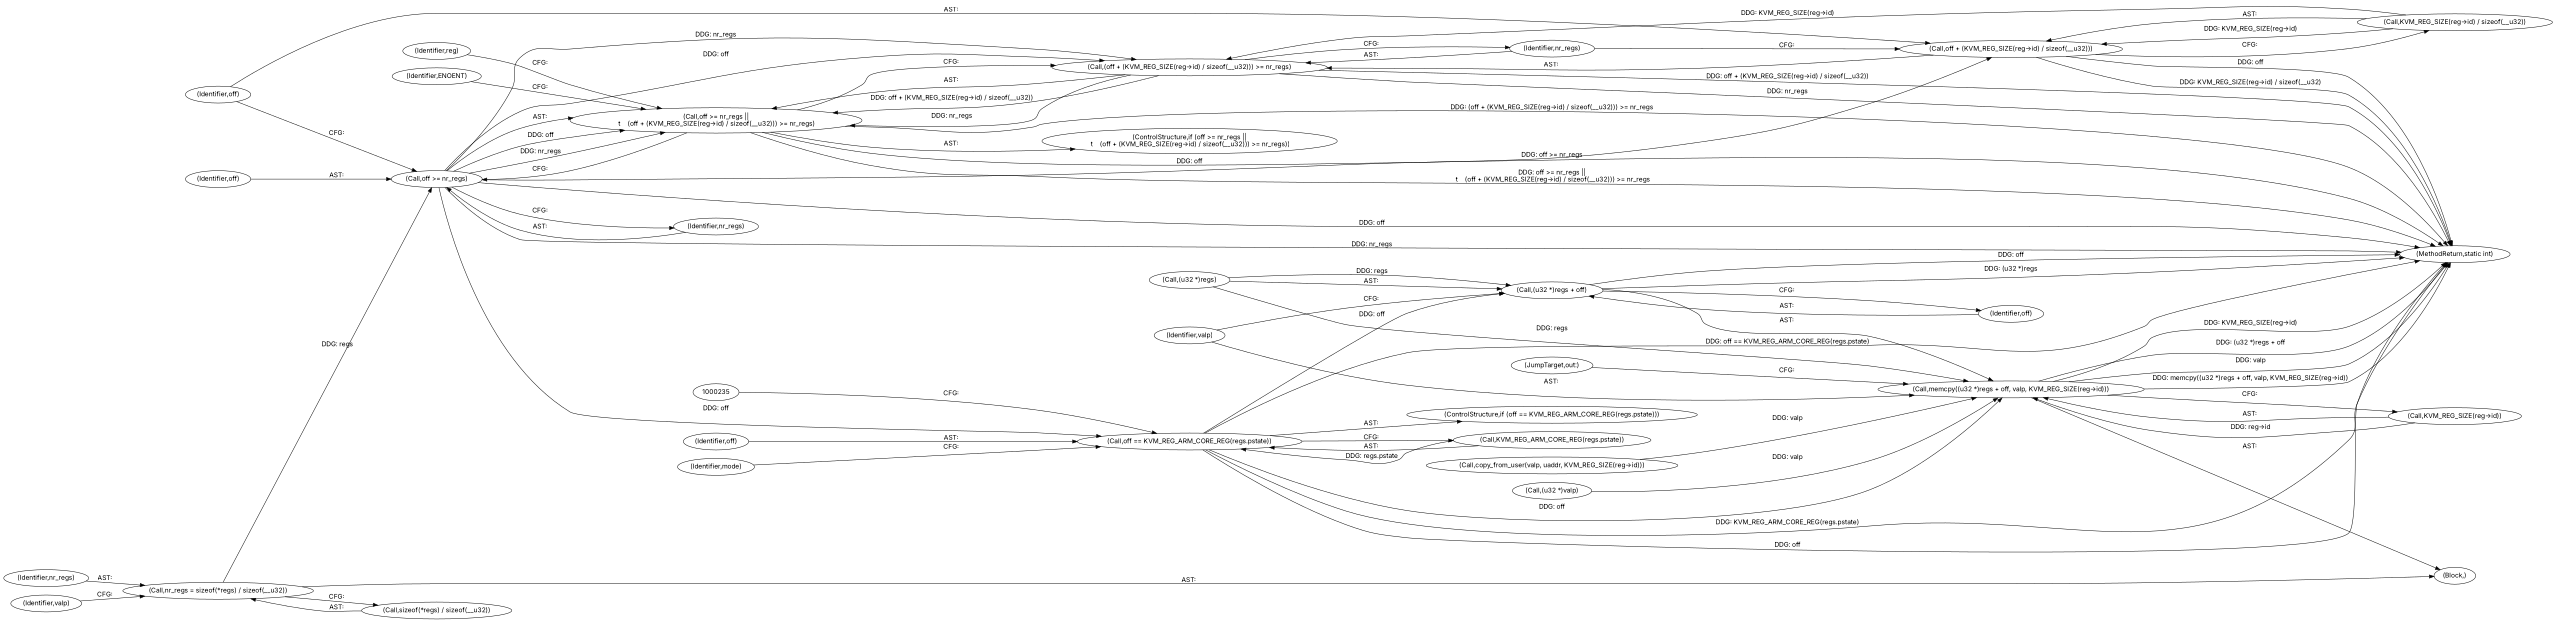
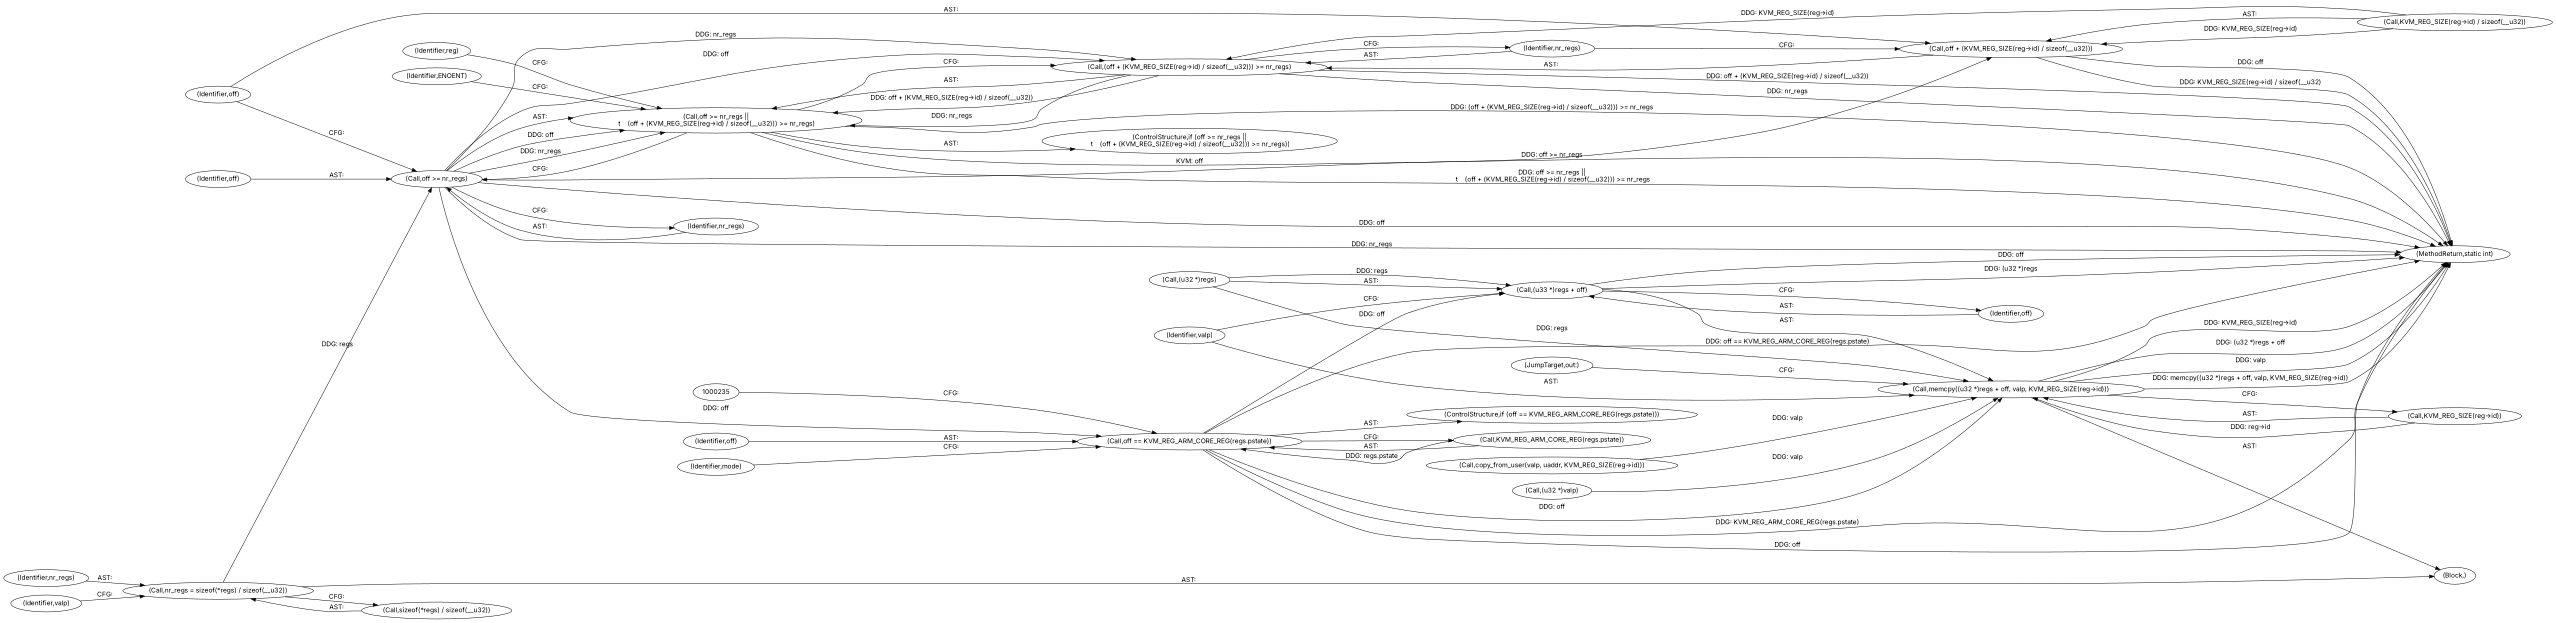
(2261, 55) -> none
(1190, 161) -> (1190, 161)
(1552, 290) -> (1552, 290)
